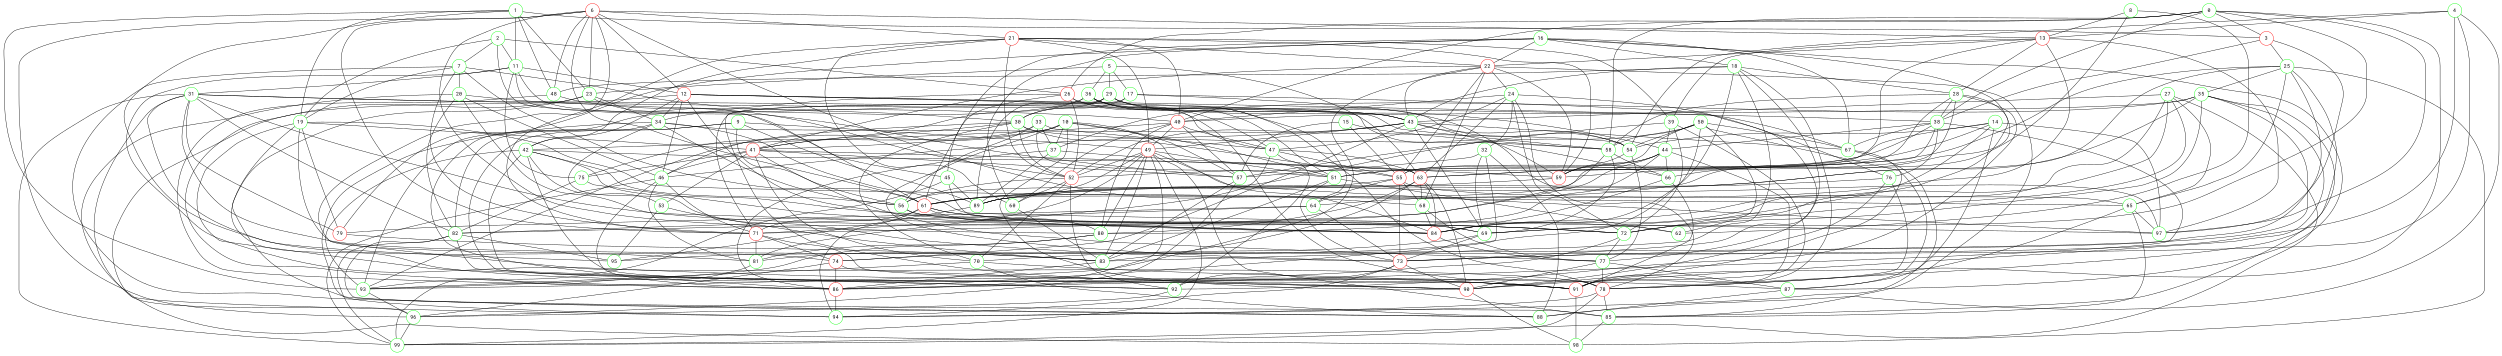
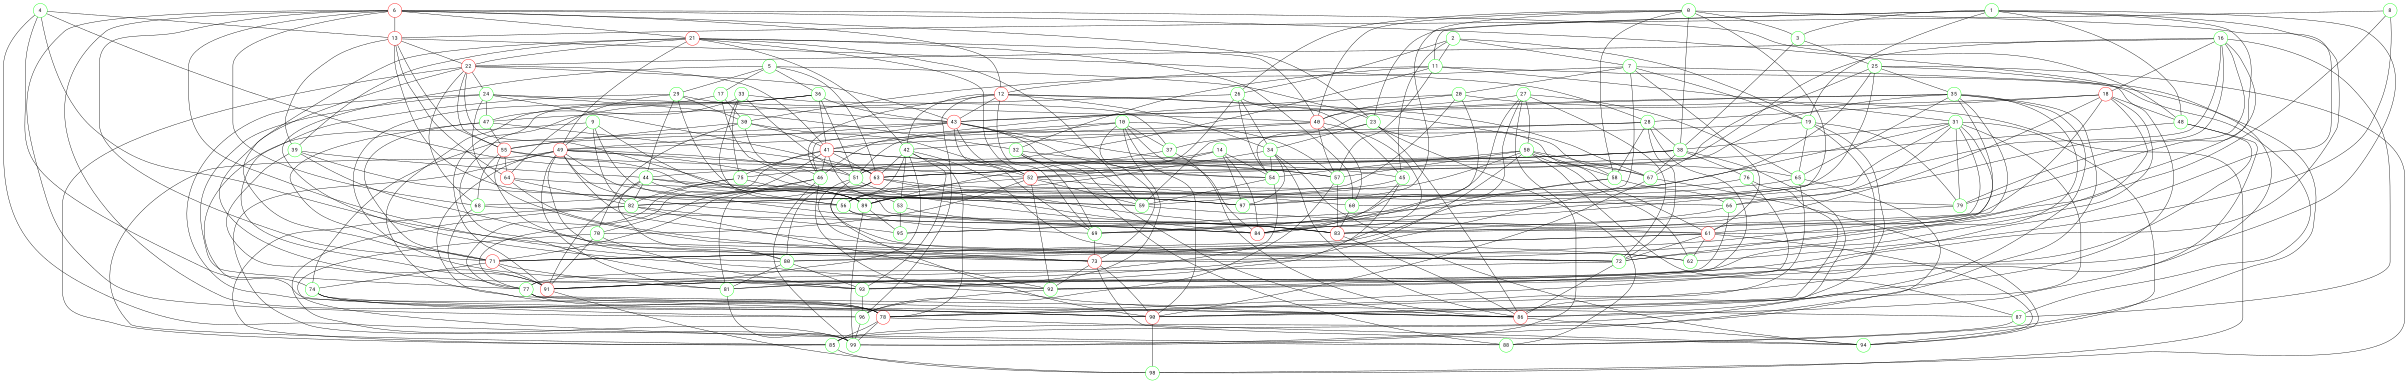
(2266, 38) -> (1798, 38)
(1734, 66) -> (2106, 94)
(1068, 94) -> (1238, 94)
(1402, 101) -> none
none -> (2248, 105)
(890, 108) -> (1221, 88)
(1346, 122) -> none
(1411, 122) -> (954, 122)
none -> (1530, 122)
(681, 140) -> (1661, 41)
none -> (1262, 141)
(1312, 141) -> none
(1245, 143) -> none
none -> (1115, 163)
(1306, 165) -> (1062, 186)
(2325, 165) -> none
none -> (1421, 169)
(2240, 170) -> (1872, 138)
(1559, 178) -> (1142, 206)
(1313, 206) -> (507, 178)
none -> (435, 233)
(340, 234) -> (1960, 206)
(901, 238) -> none
(1946, 240) -> none
none -> (853, 241)
(1342, 249) -> none
(519, 252) -> none
(1517, 255) -> (574, 224)
(836, 262) -> (312, 289)
(1102, 262) -> (1337, 234)
none -> (1837, 266)
none -> (852, 278)
